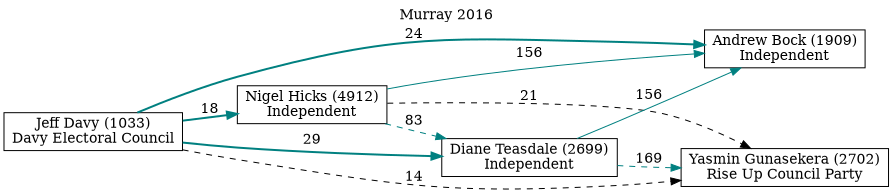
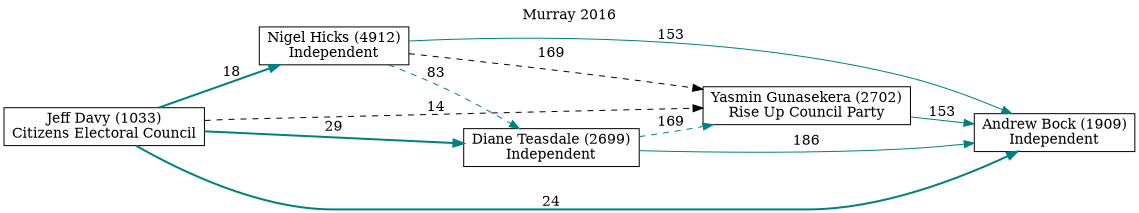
(530, 53) -> (671, 35)
(649, 95) -> (807, 141)
(530, 96) -> (551, 53)
none -> (937, 120)
(93, 132) -> (104, 127)
